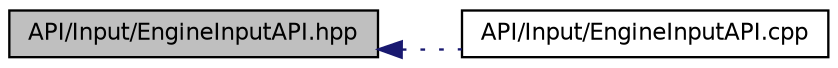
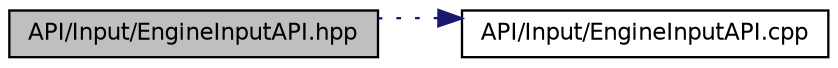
(432, 50) -> (408, 18)
